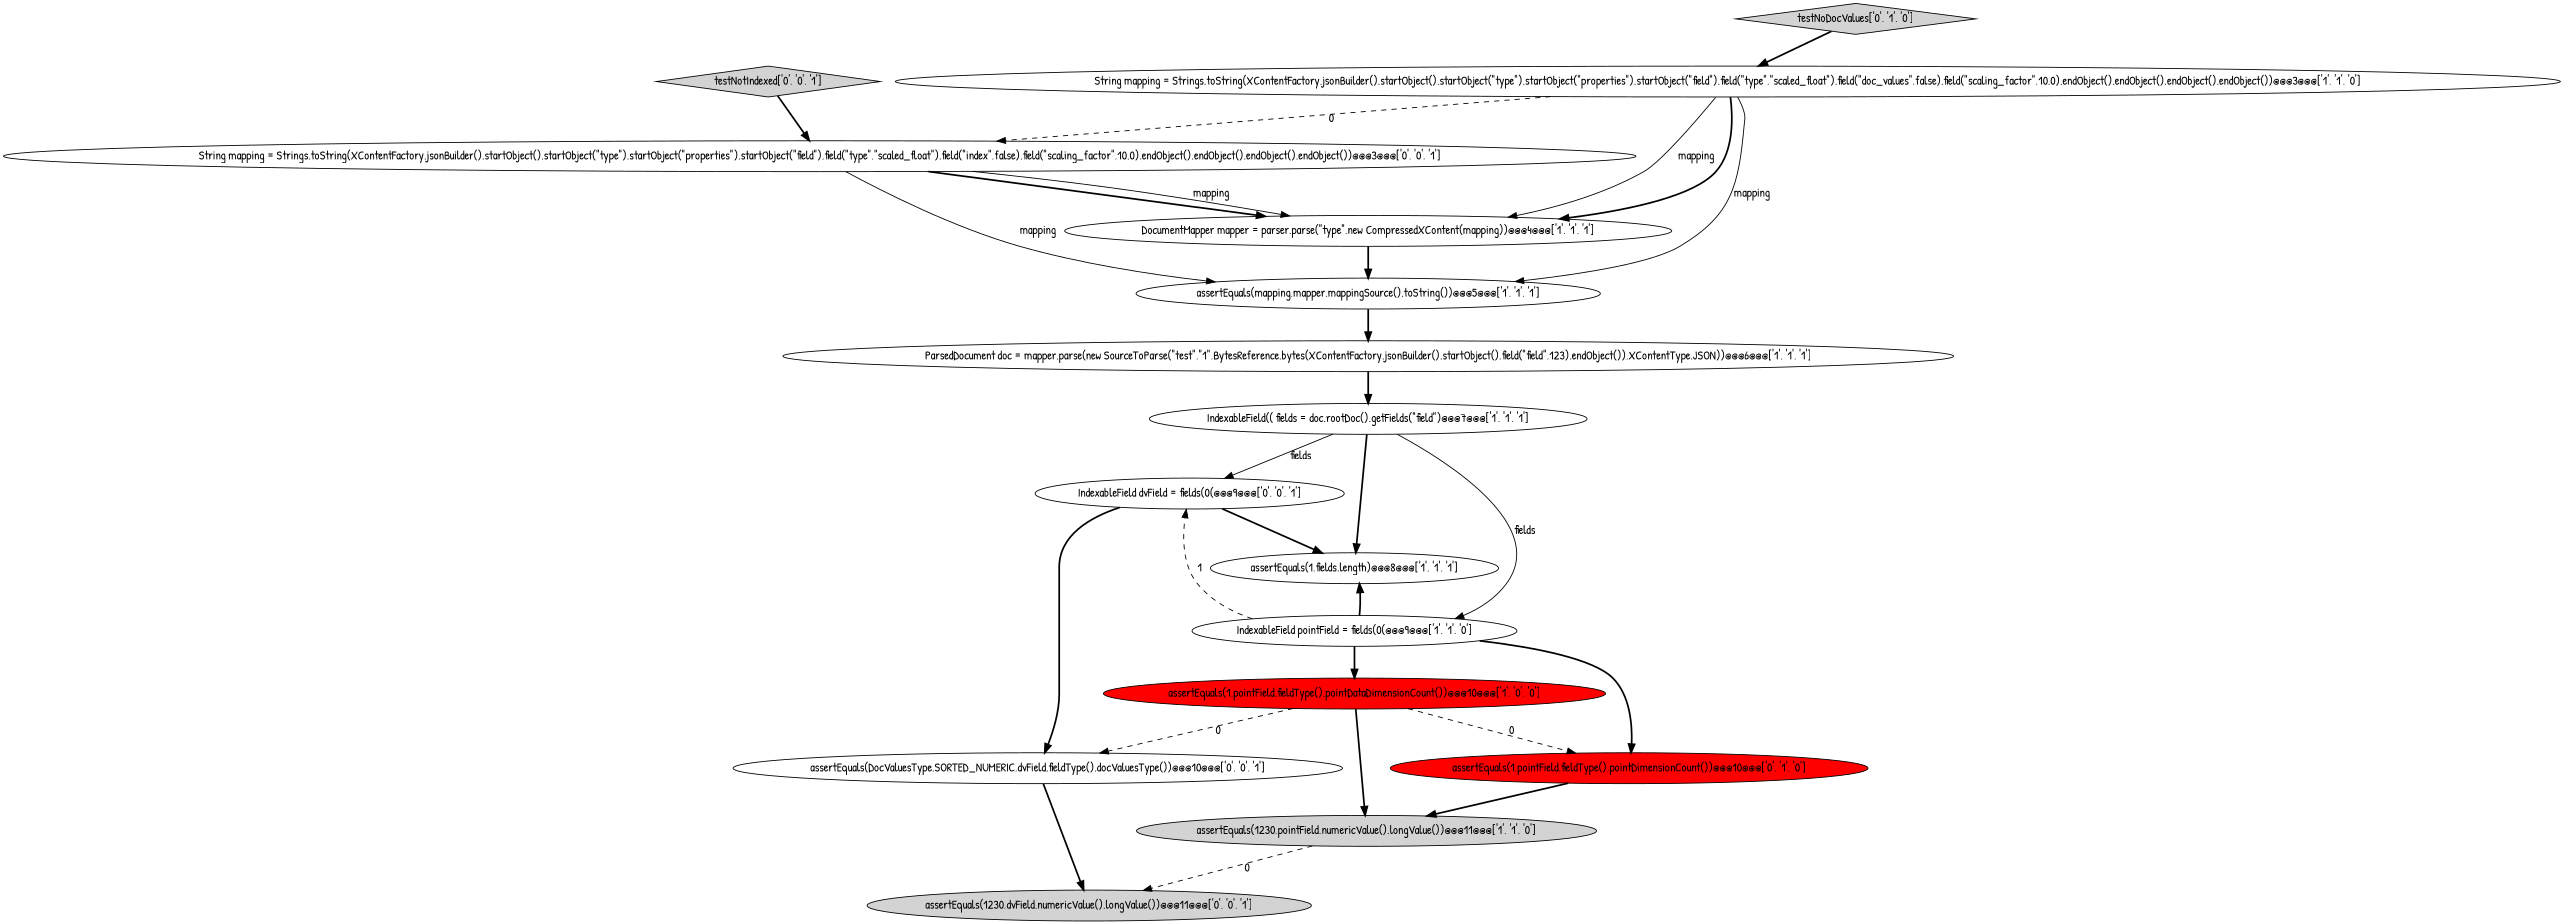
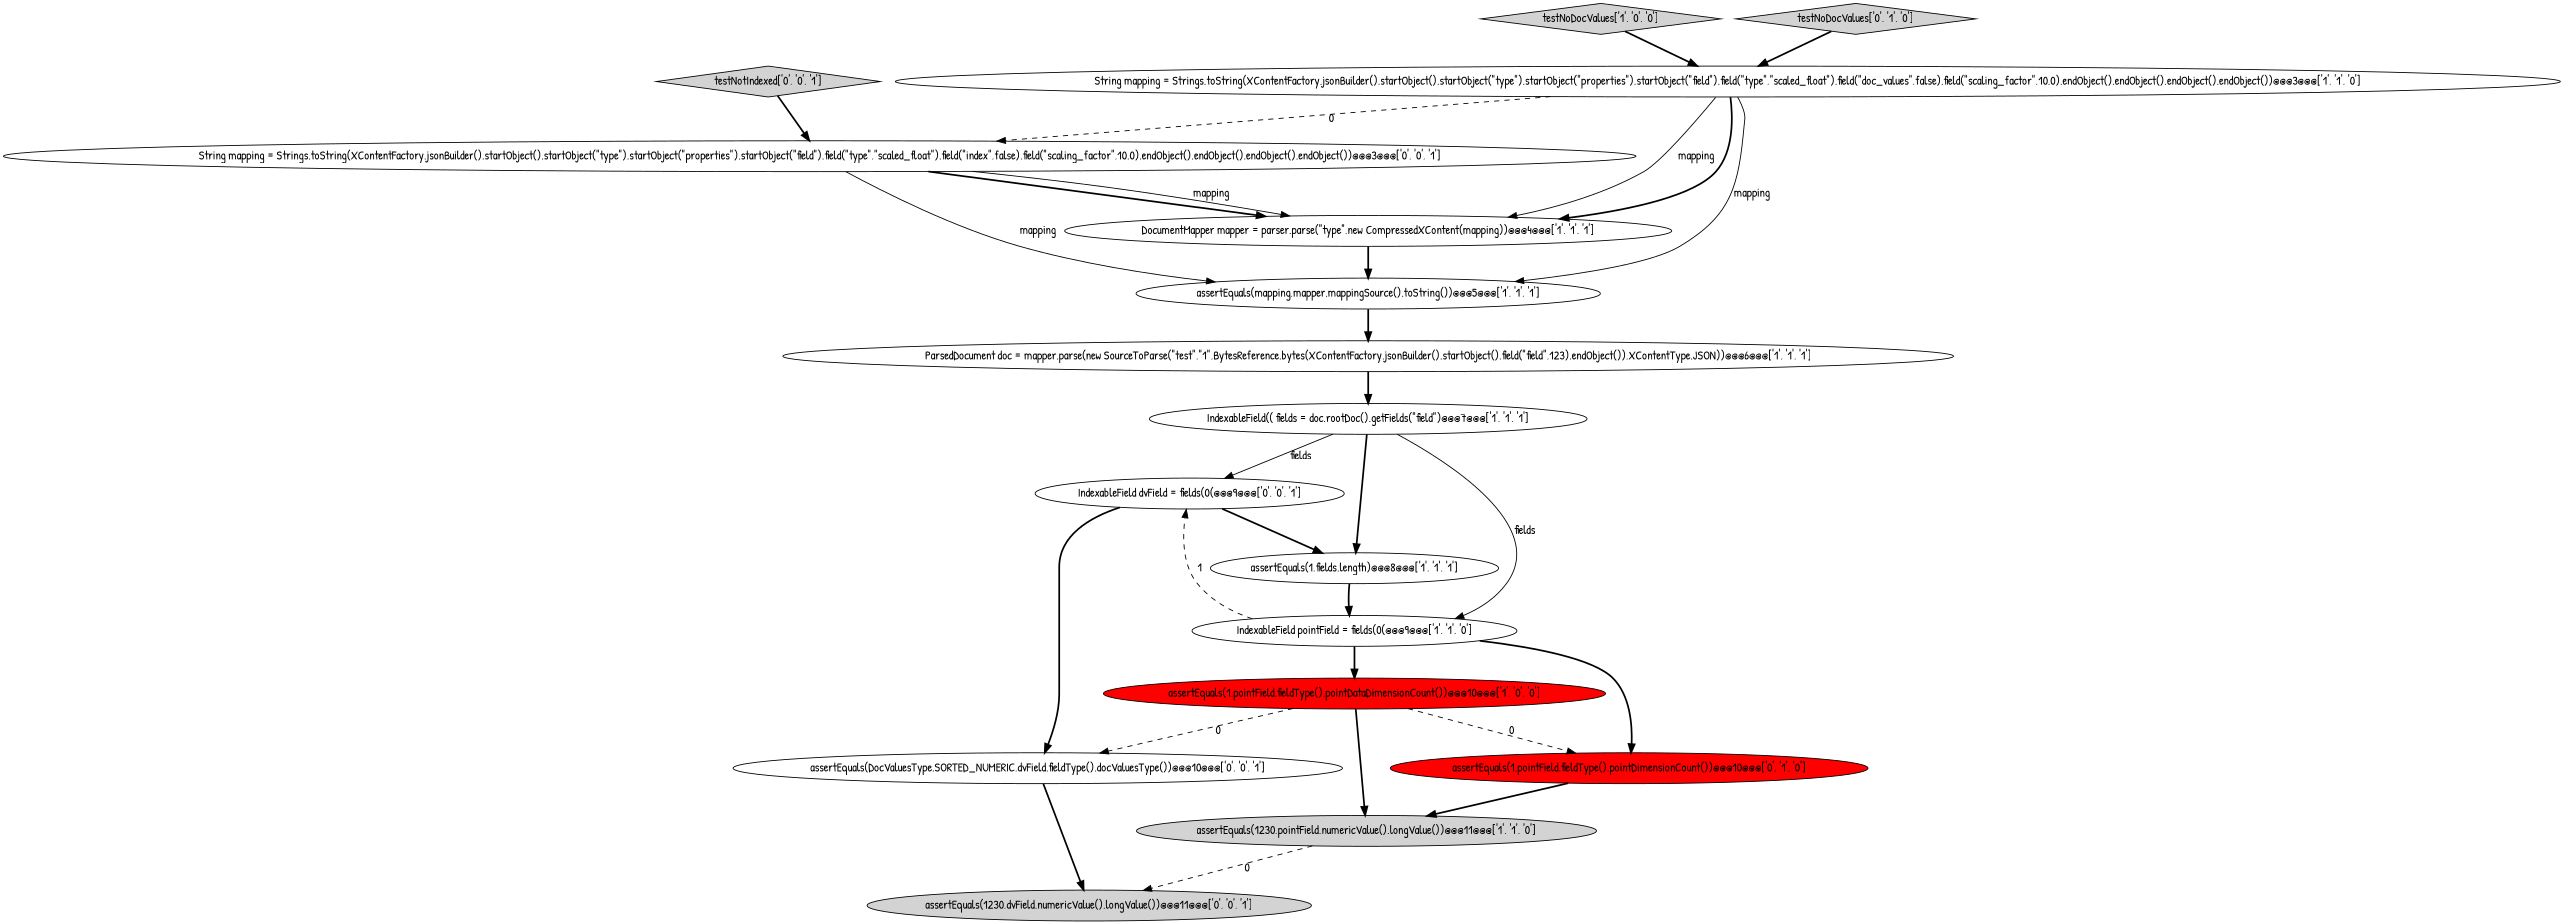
none -> (1601, 19)
(1360, 604) -> (1349, 595)
